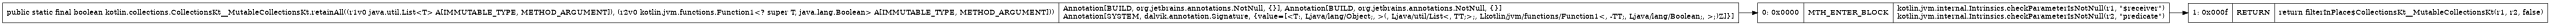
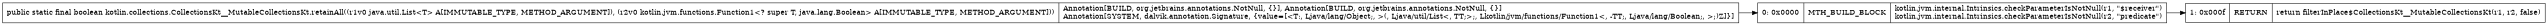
(1849, 13) -> (1847, 13)
